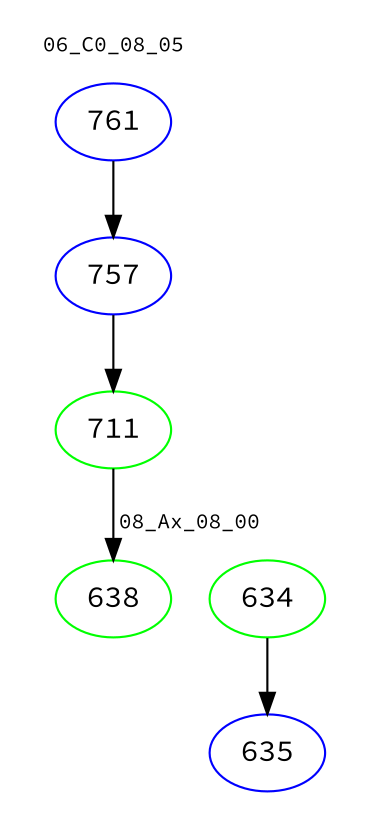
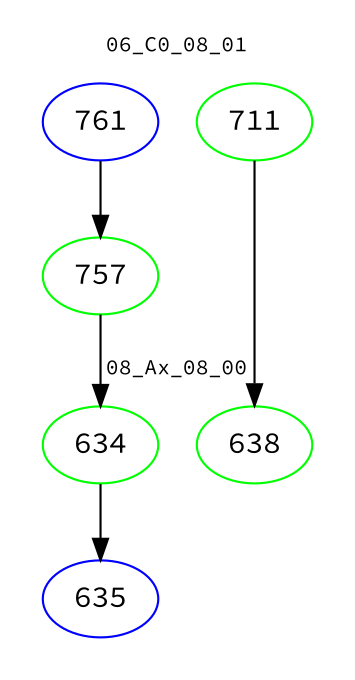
(114, 46) -> (178, 46)
(113, 276) -> (101, 276)
(113, 342) -> (101, 362)
